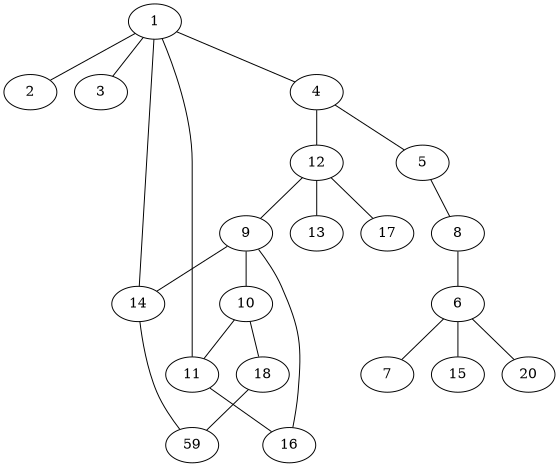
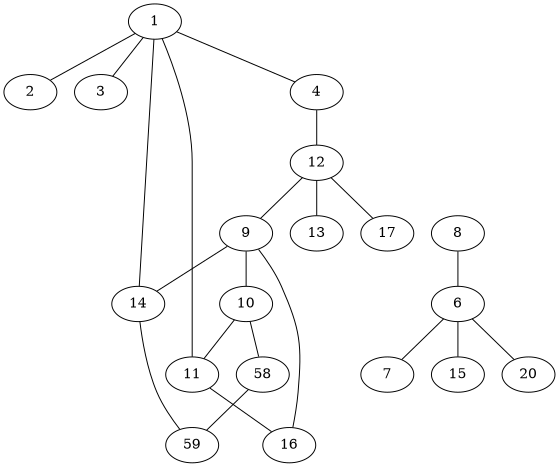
(423, 163) -> none
(263, 375) -> (263, 375)
